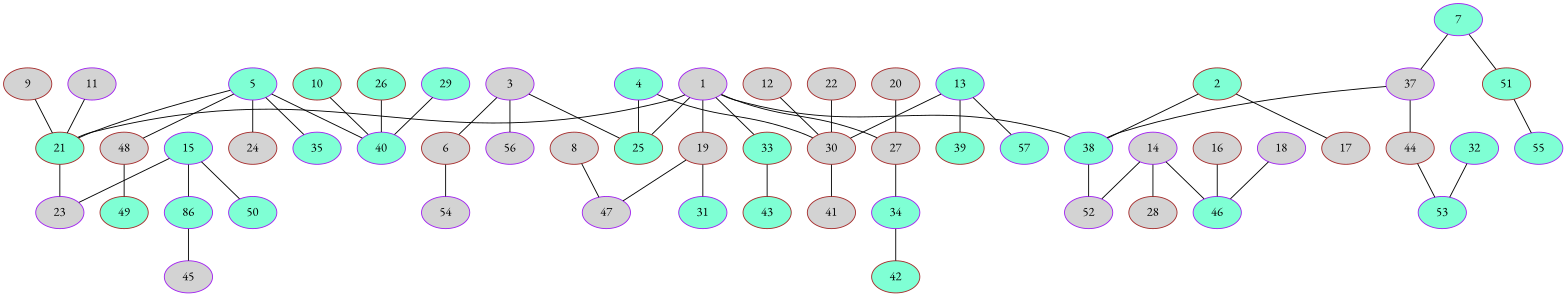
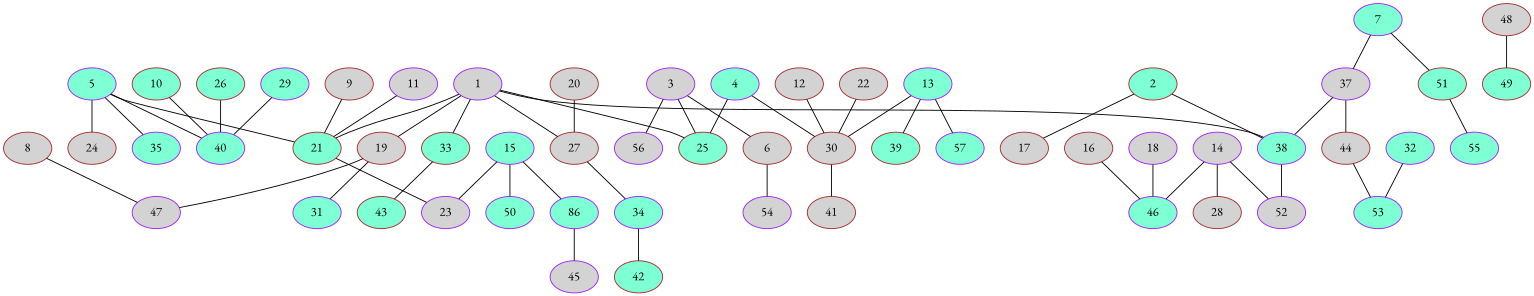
(177, 122) -> none
